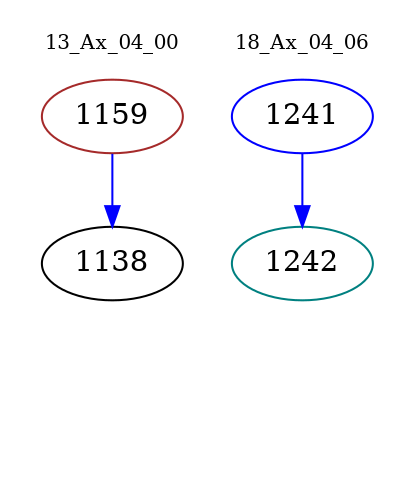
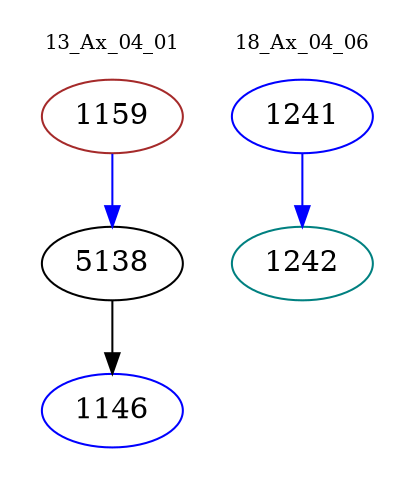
(112, 44) -> (112, 44)
(112, 264) -> (112, 264)
none -> (112, 411)
